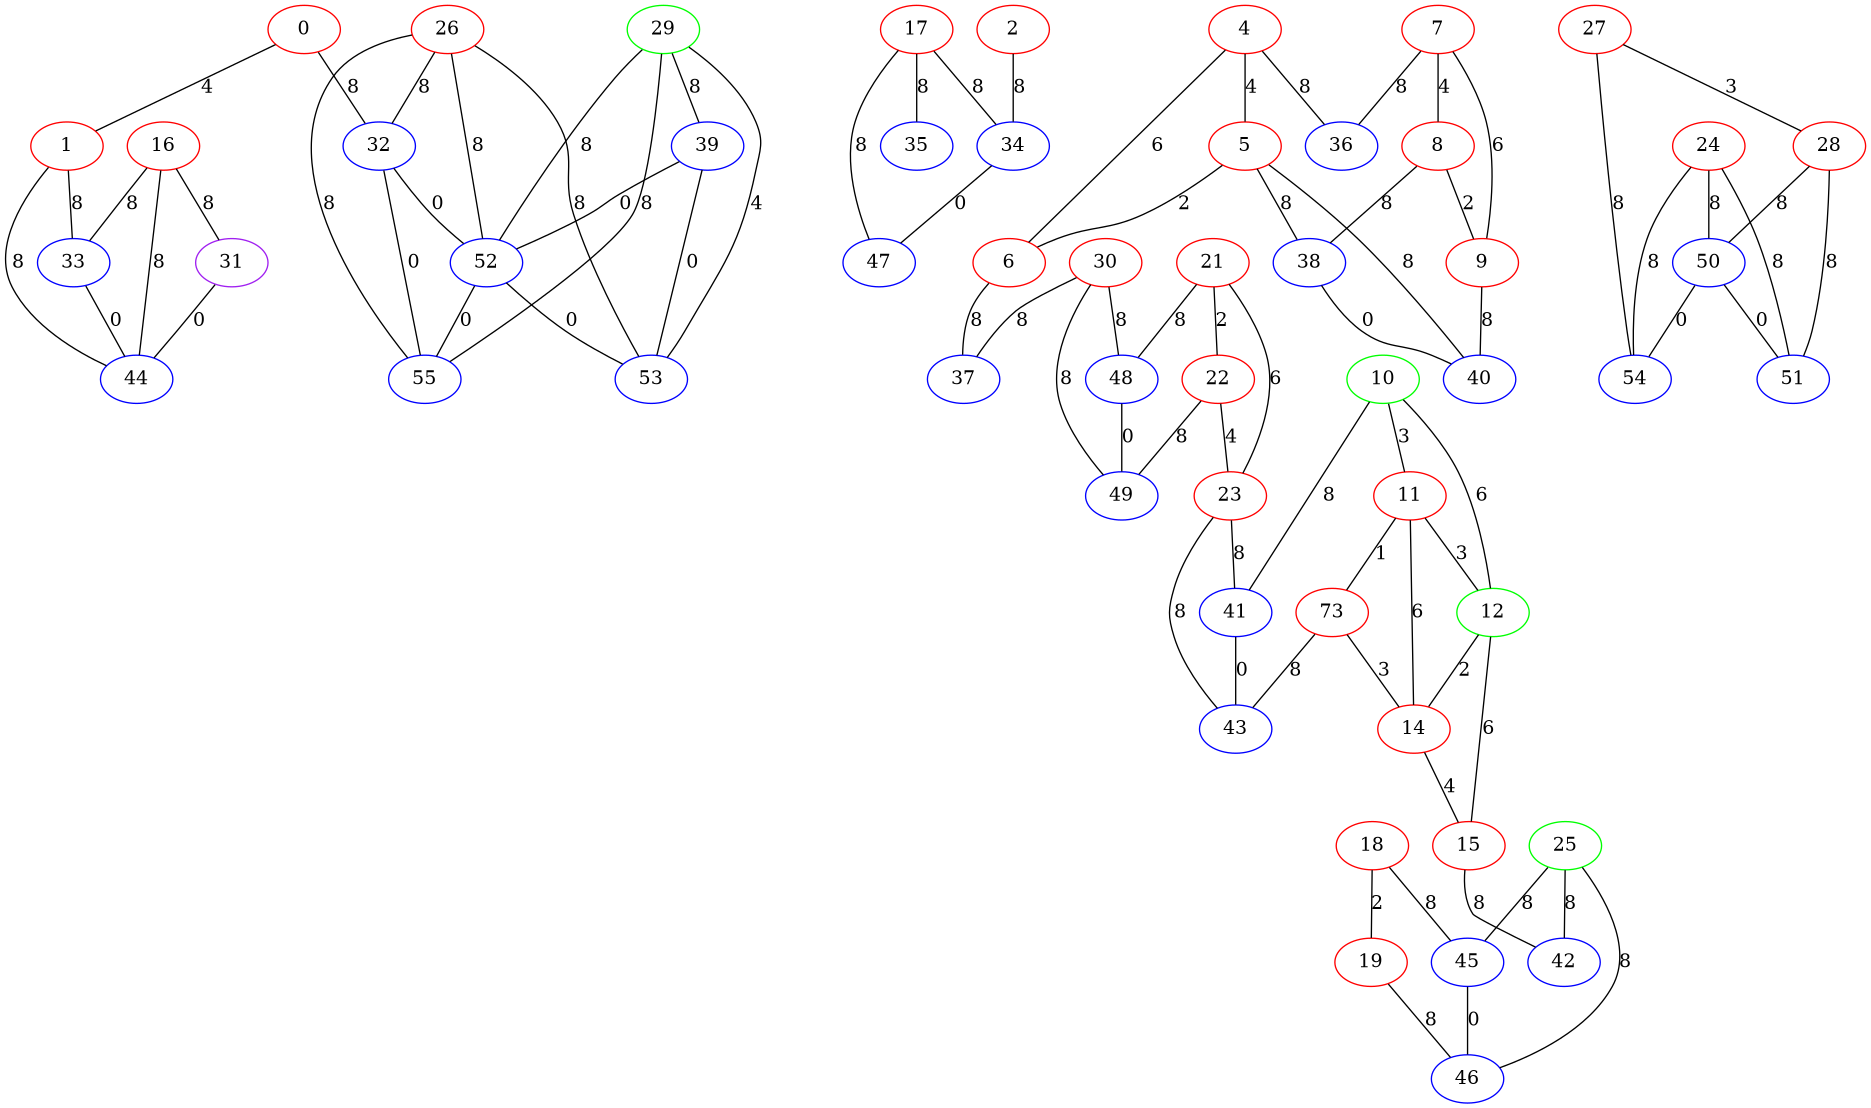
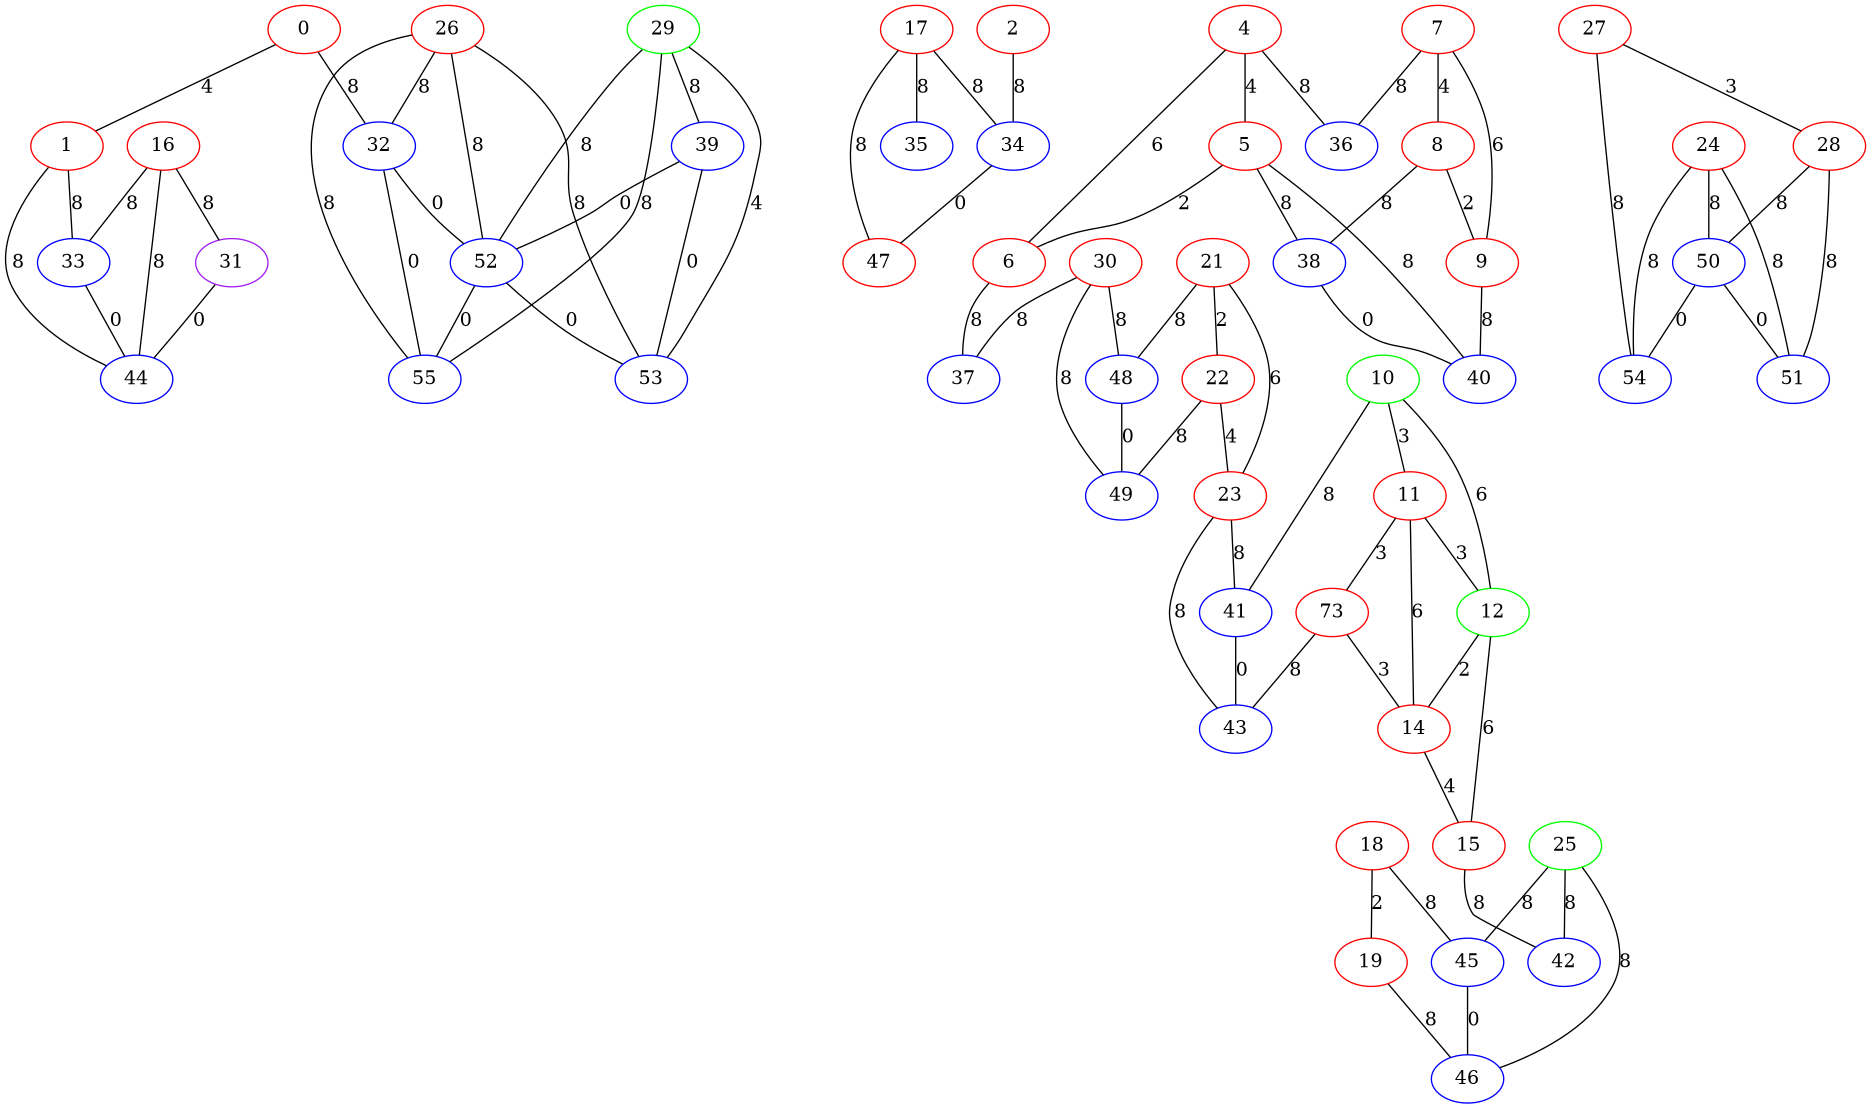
(879, 263) -> (879, 263)
(1382, 554) -> (1382, 554)
